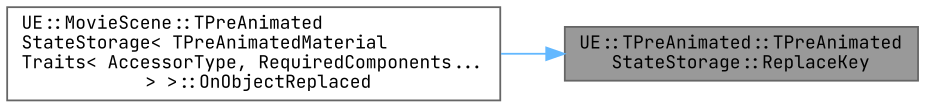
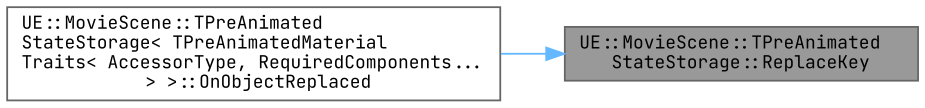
(741, 54) -> (741, 54)
